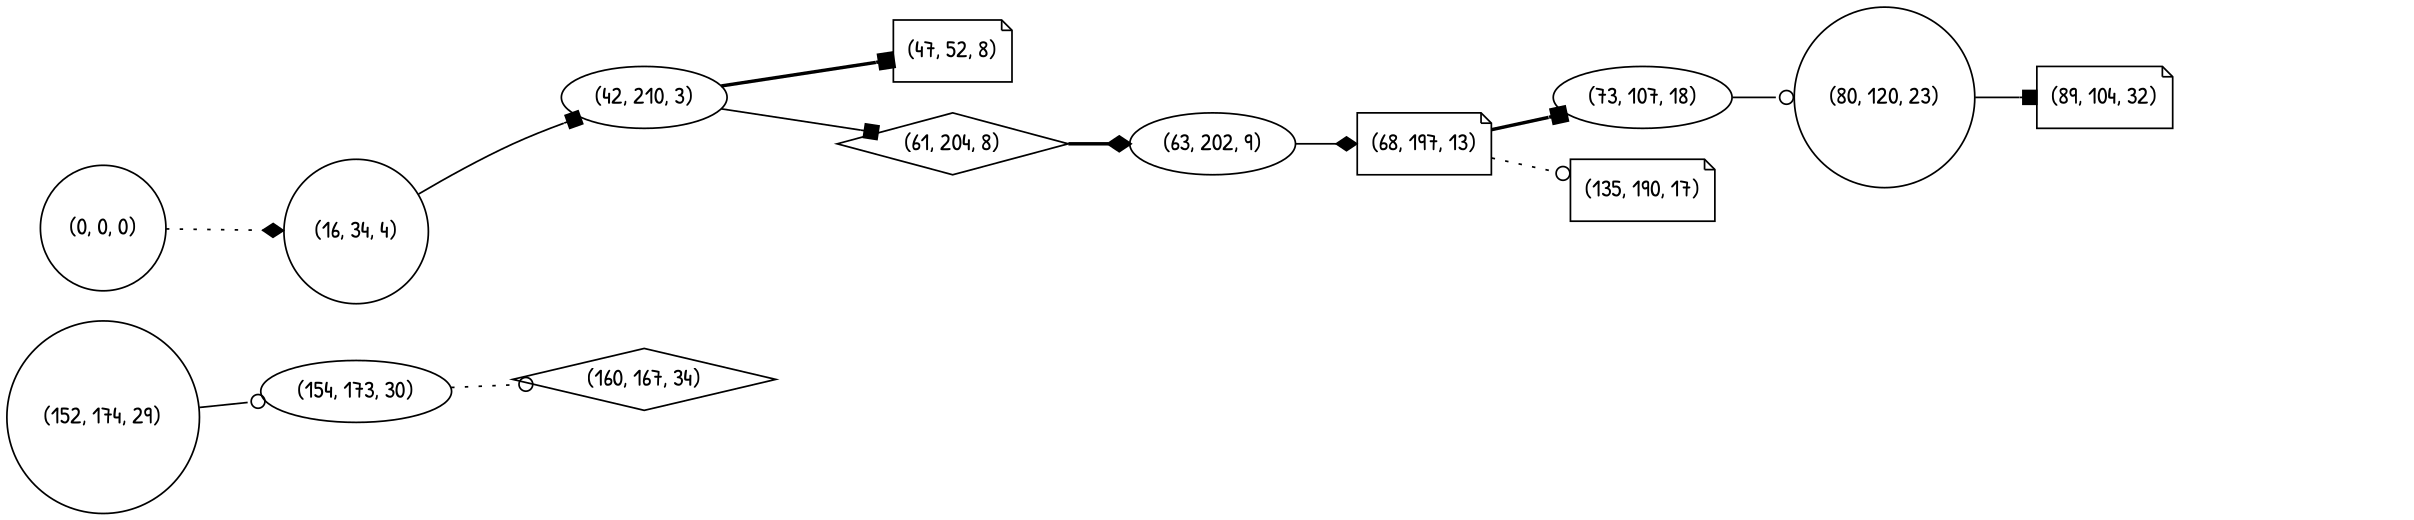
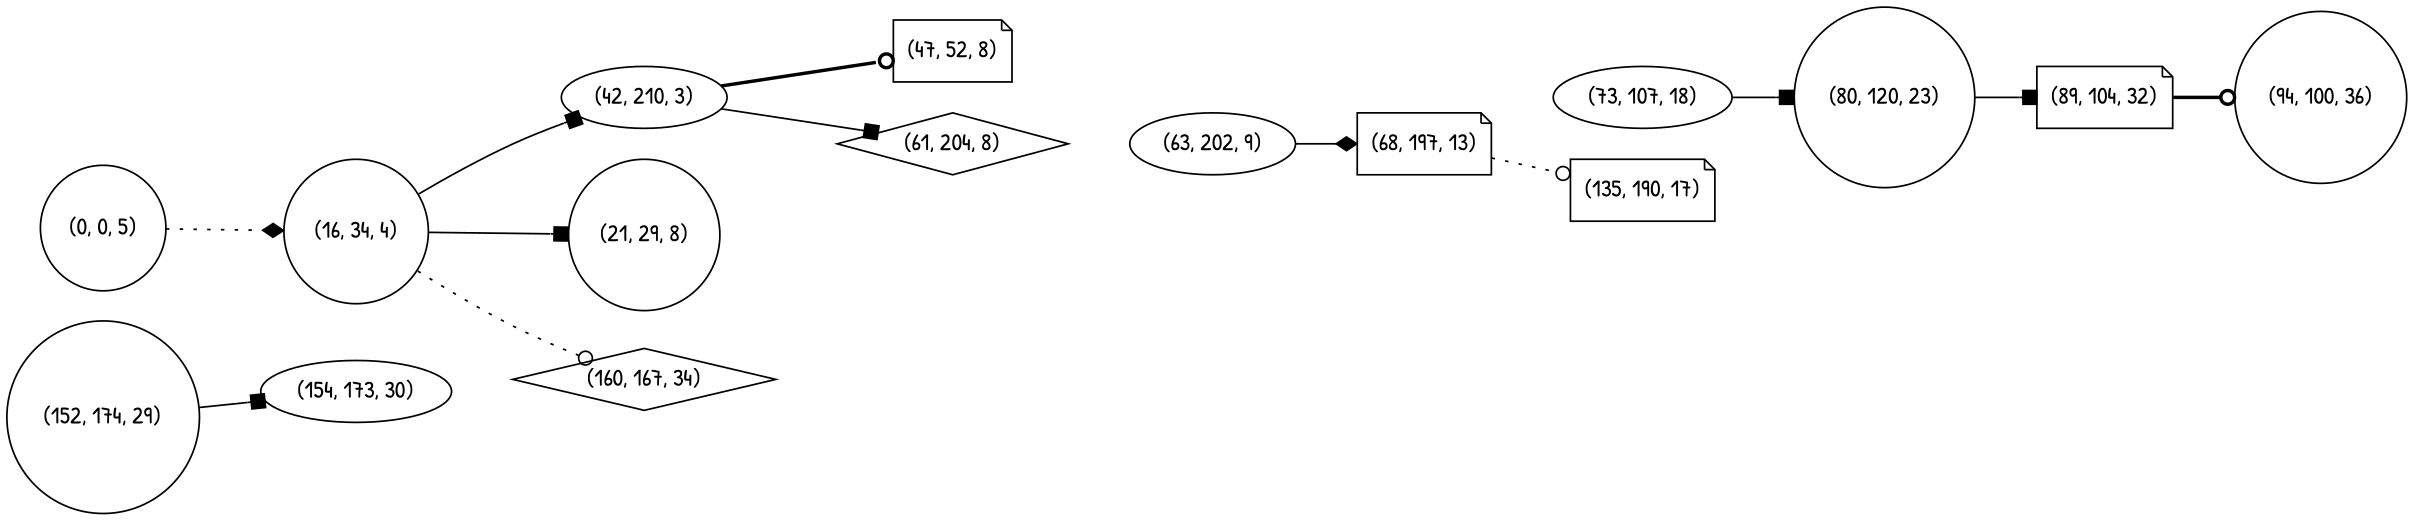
(799, 74) -> (799, 74)
(1754, 97) -> (1754, 97)
none -> (2321, 97)
(1520, 123) -> none
(1088, 144) -> none
(103, 228) -> (103, 228)
none -> (644, 235)
(485, 386) -> (496, 317)
(223, 405) -> (223, 405)
